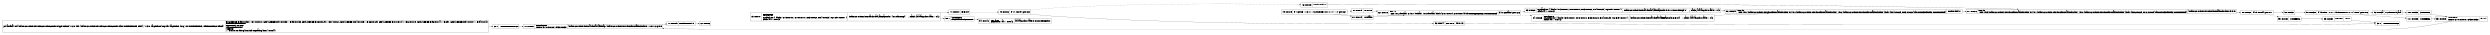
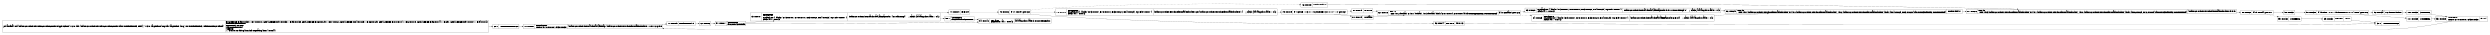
none -> (1166, 12)
(2393, 12) -> (2393, 12)
none -> (730, 23)
